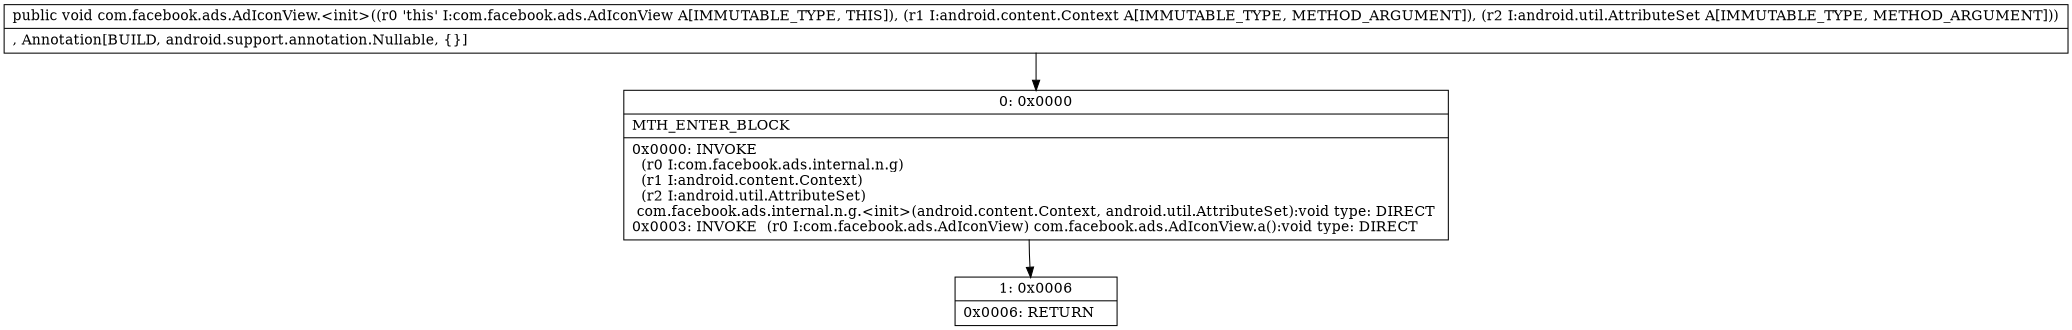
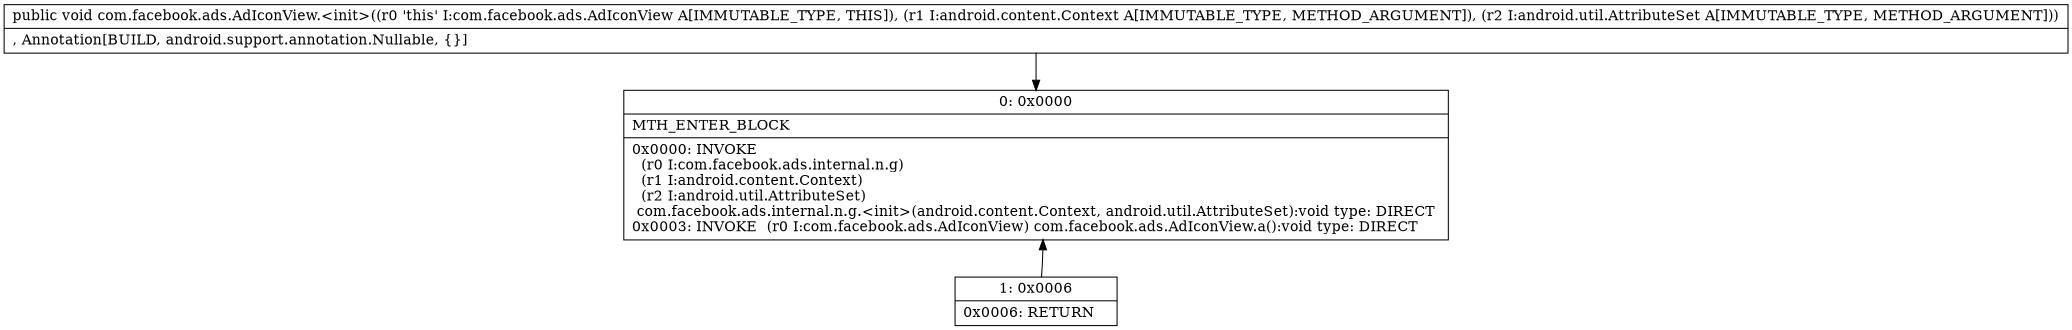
(1029, 253) -> (1042, 264)
